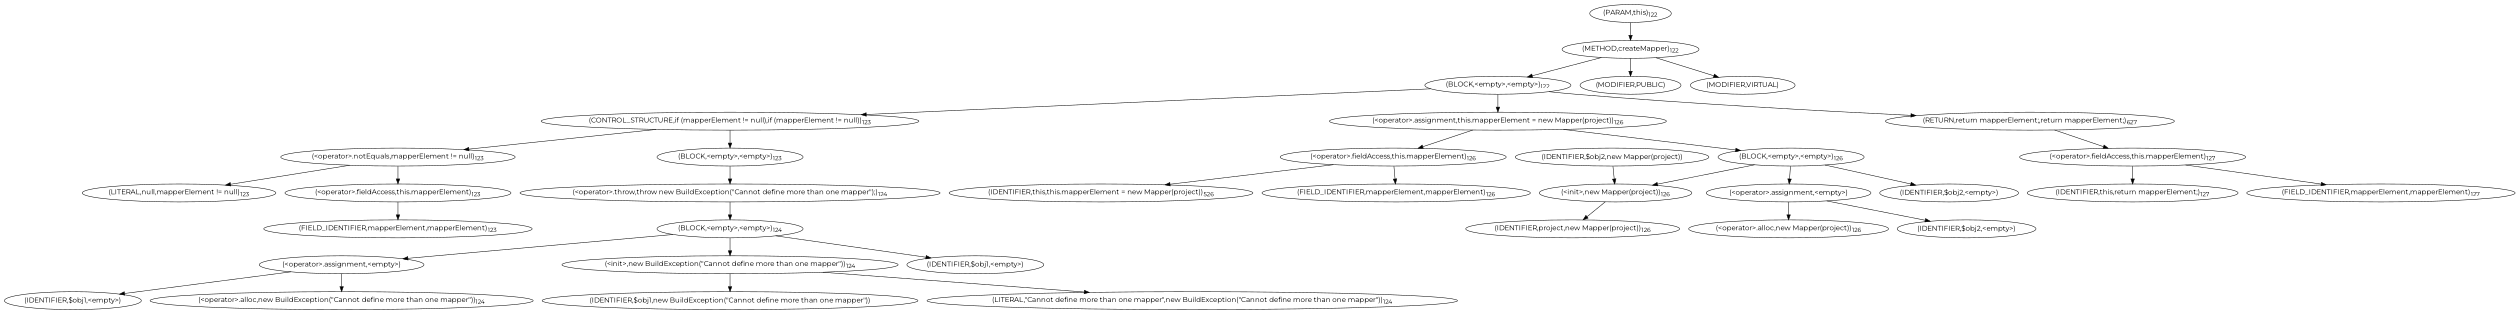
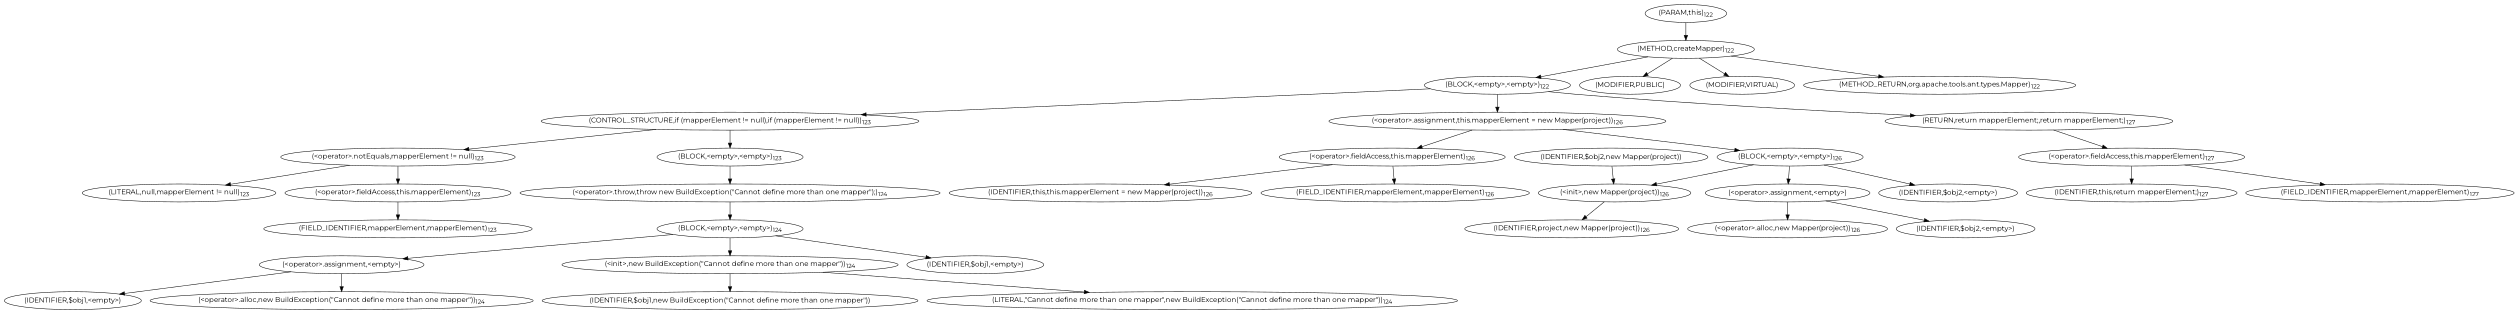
none -> (1940, 85)
(2132, 120) -> (2131, 120)
(1209, 192) -> (1208, 192)
